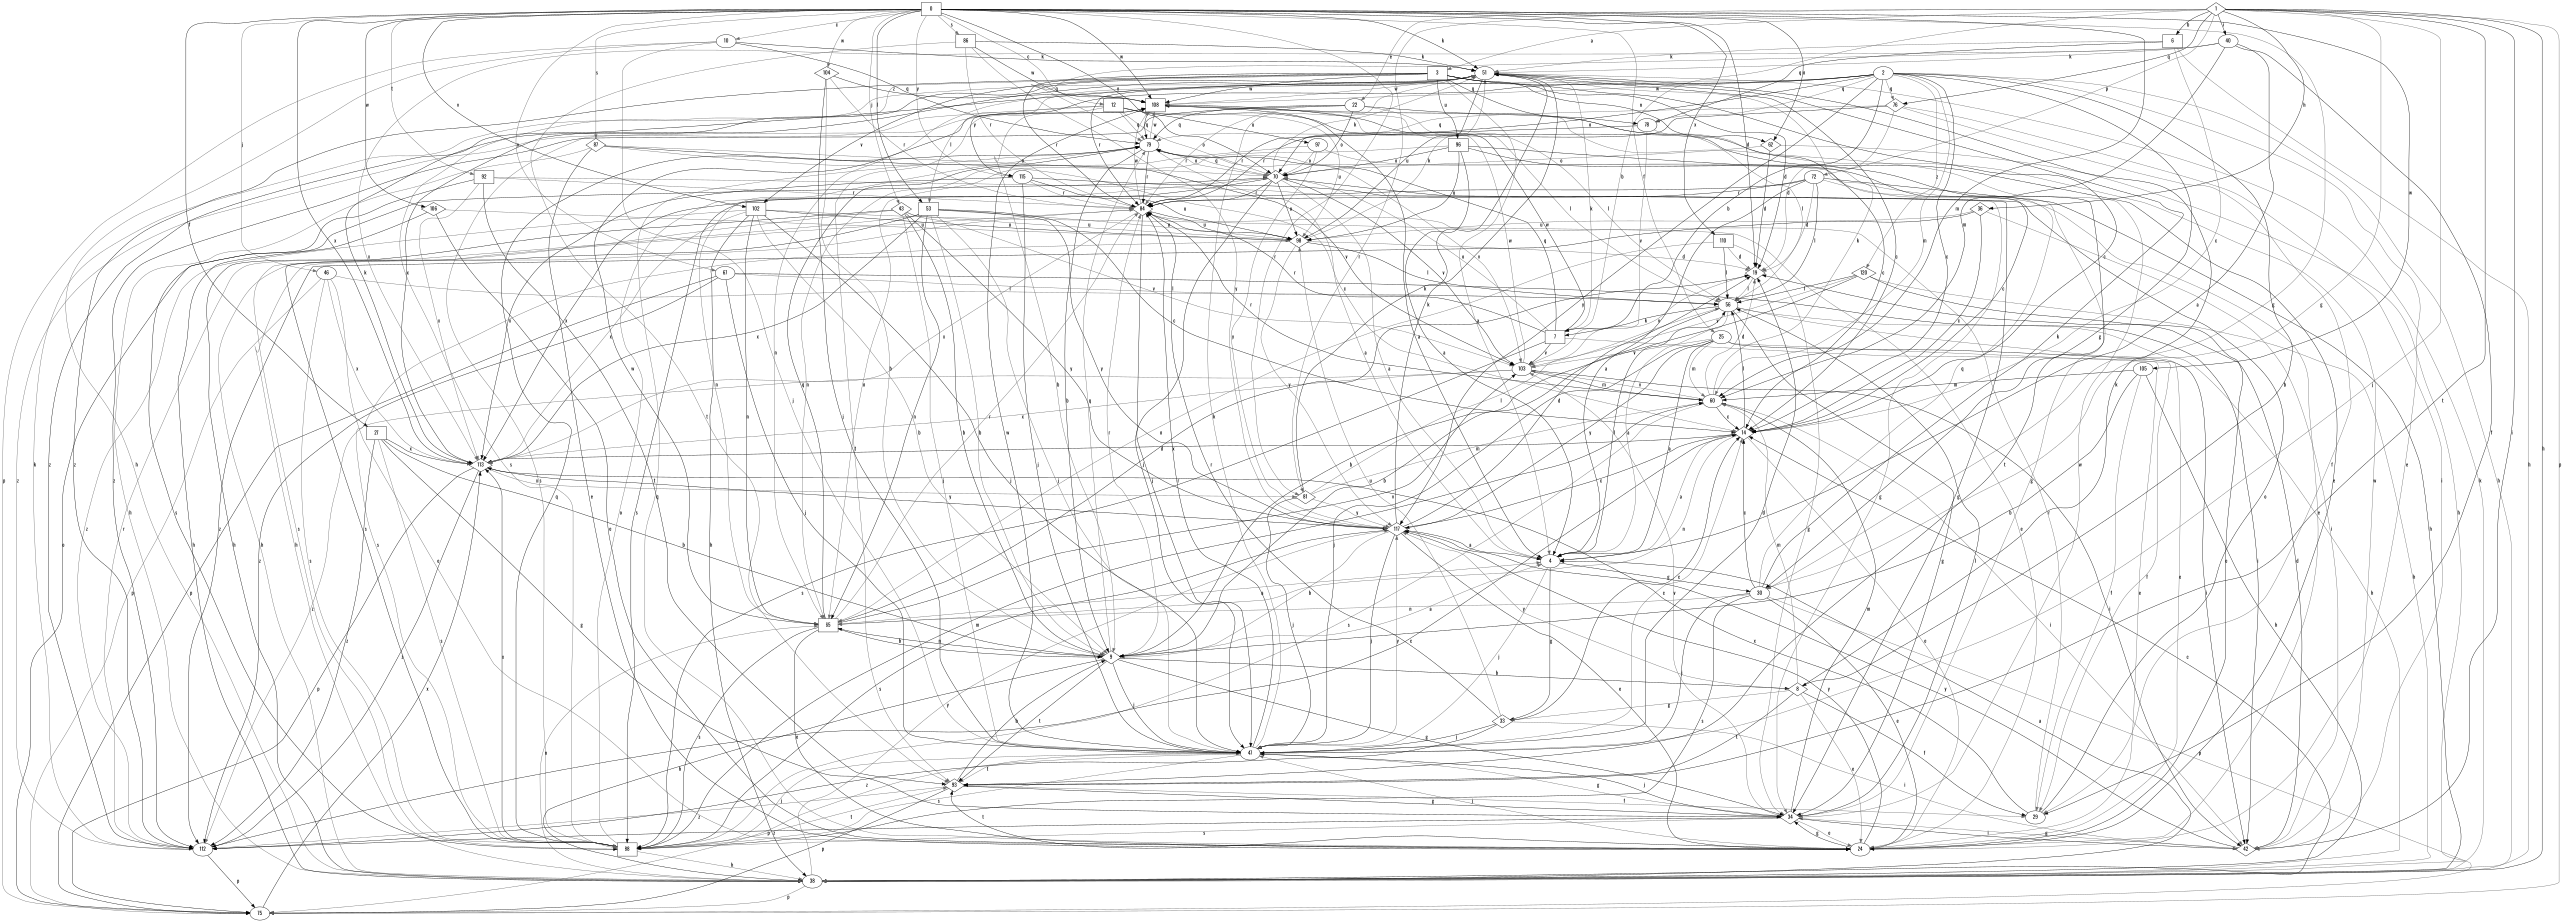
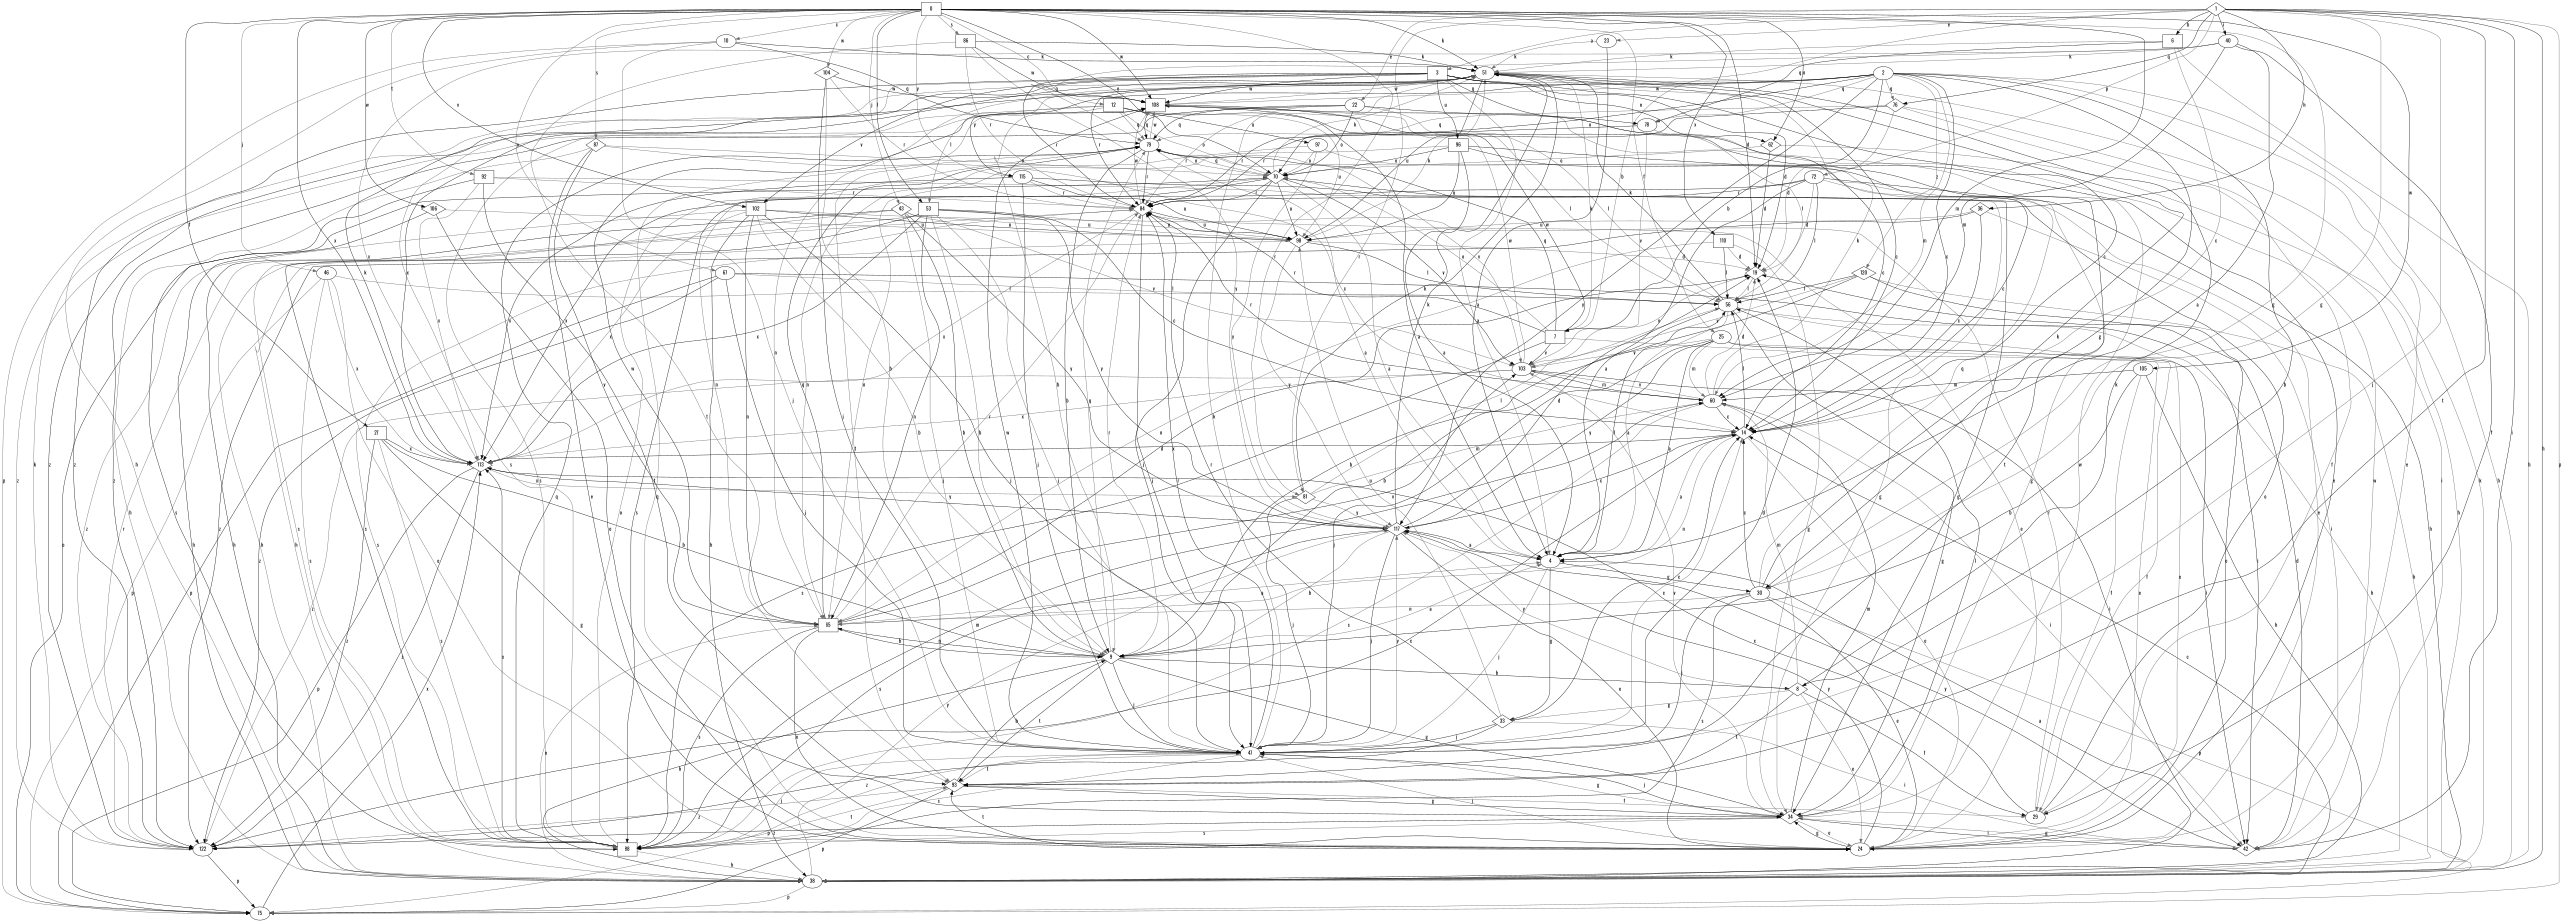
none -> (1607, 41)
(894, 89) -> (894, 89)
(1159, 173) -> (628, 439)
(1643, 319) -> (1608, 175)
(203, 849) -> (203, 849)
